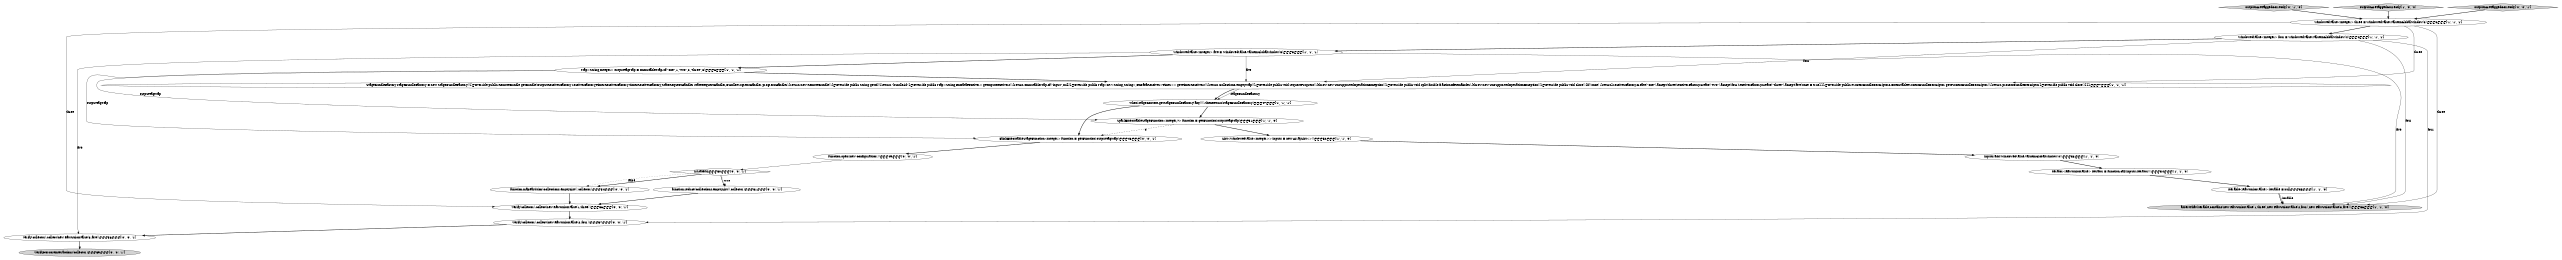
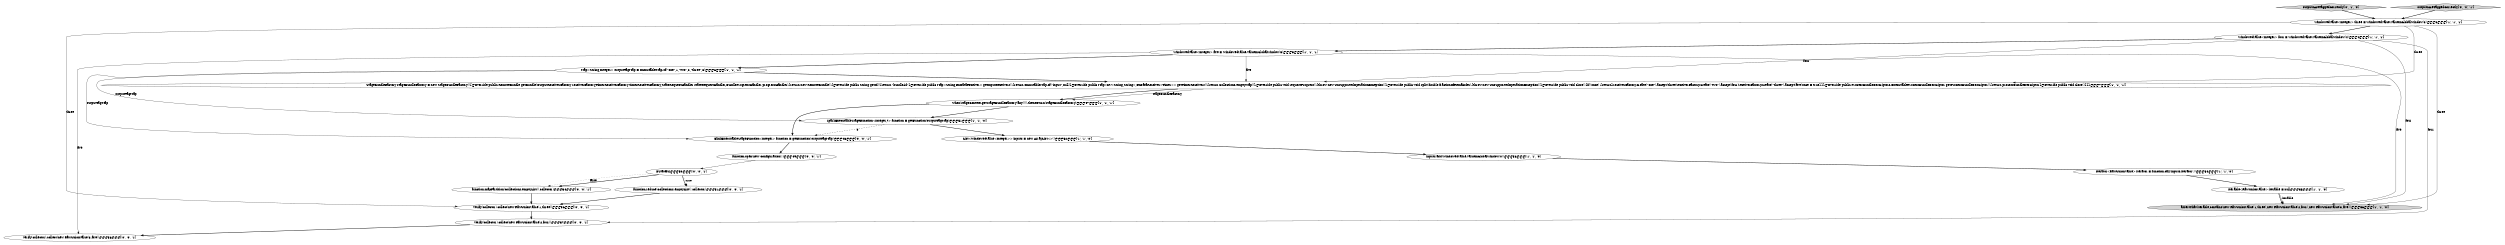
(2388, 7) -> none
(720, 172) -> (682, 172)
(80, 253) -> none
